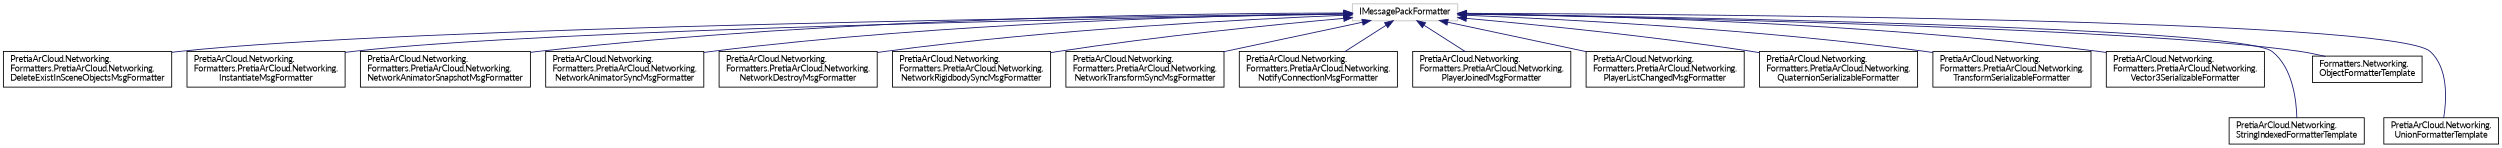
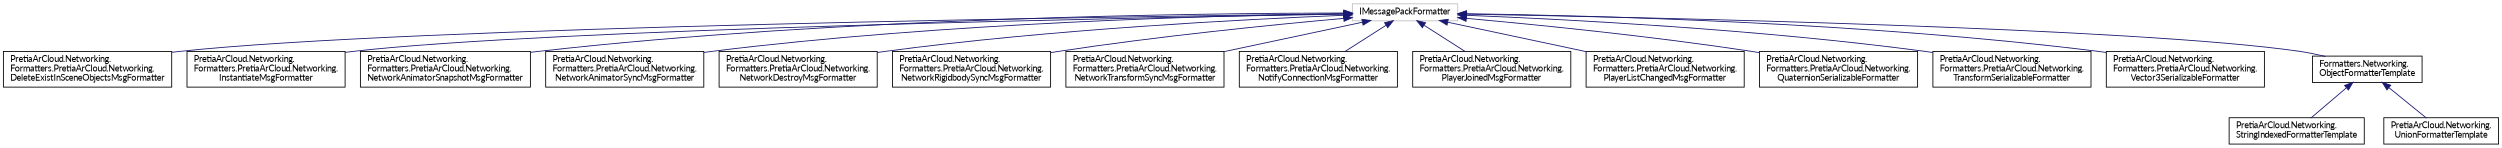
(1985, 20) -> (2408, 103)
(1907, 24) -> (2328, 103)
